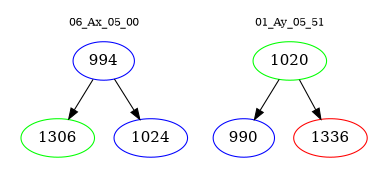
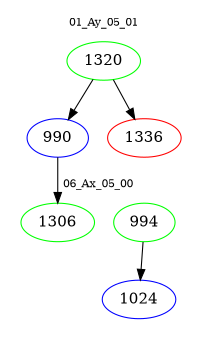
(290, 23) -> (104, 23)
(104, 61) -> (144, 222)
(290, 61) -> (104, 61)
(84, 95) -> (58, 181)
